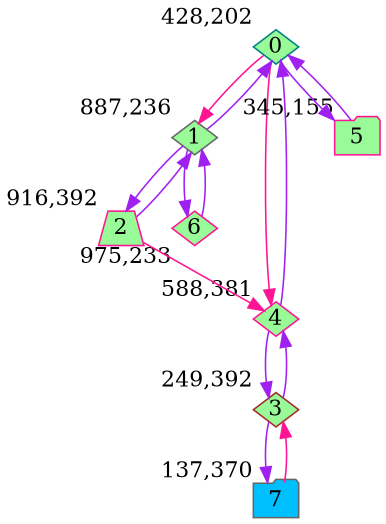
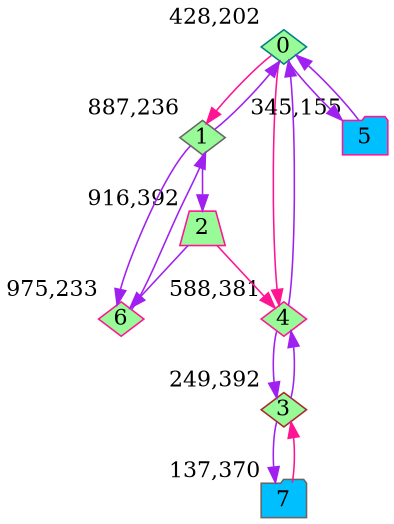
(357, 138) -> (365, 138)
(160, 192) -> (164, 271)
